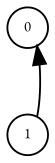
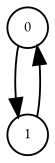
none -> (15, 72)
